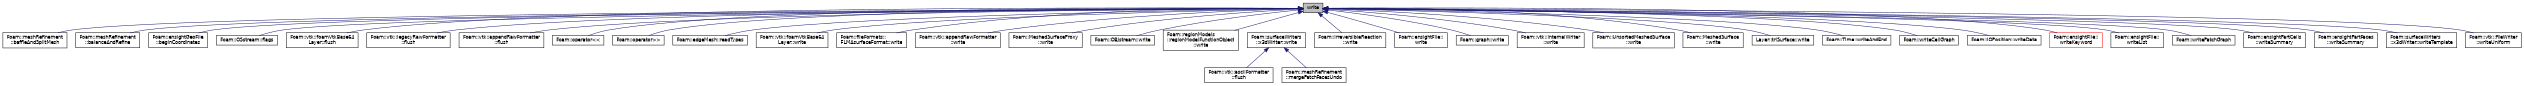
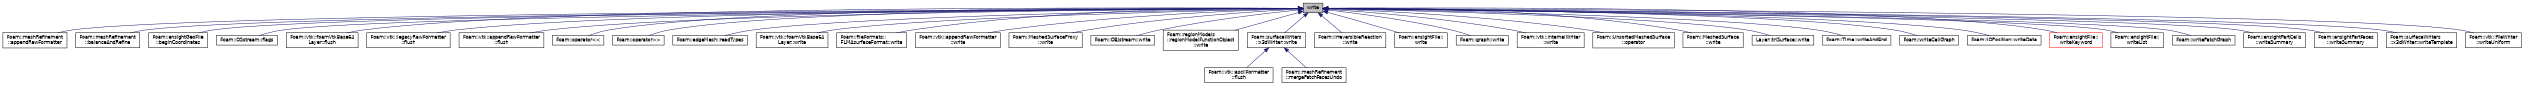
none -> (1294, 24)
(35, 40) -> (35, 40)
(1634, 40) -> (1634, 40)
